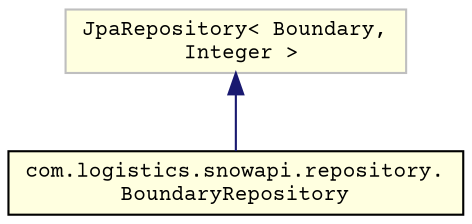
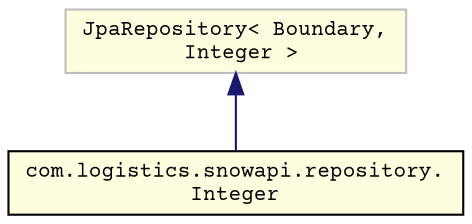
(236, 183) -> (236, 183)
